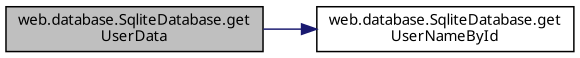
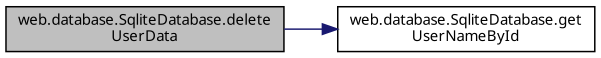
(134, 29) -> (145, 29)
